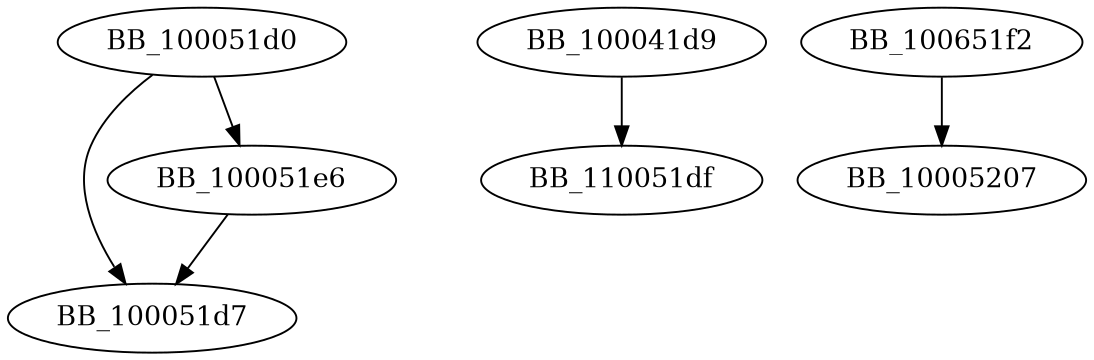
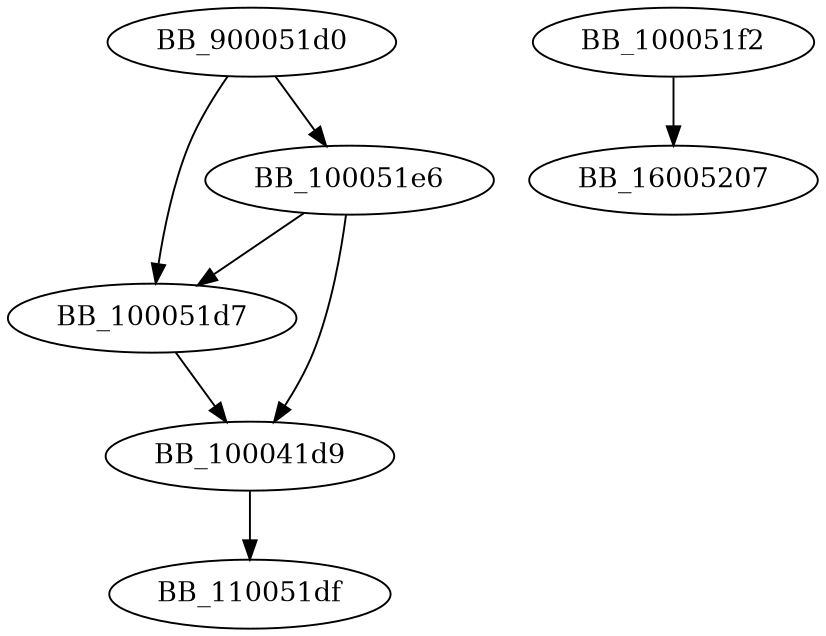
(202, 42) -> (252, 42)
(942, 42) -> (673, 42)
(942, 180) -> (673, 180)
none -> (326, 314)
none -> (195, 379)
